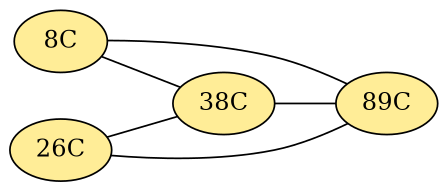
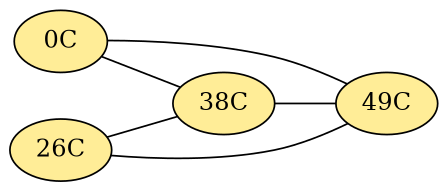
(61, 41) -> (61, 41)
(387, 104) -> (387, 104)
